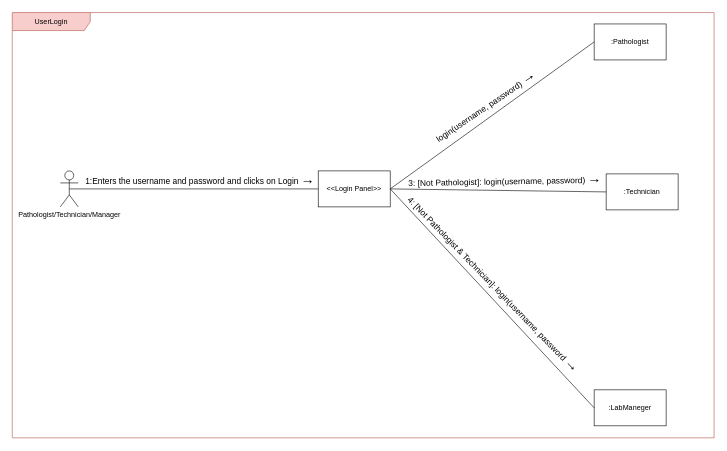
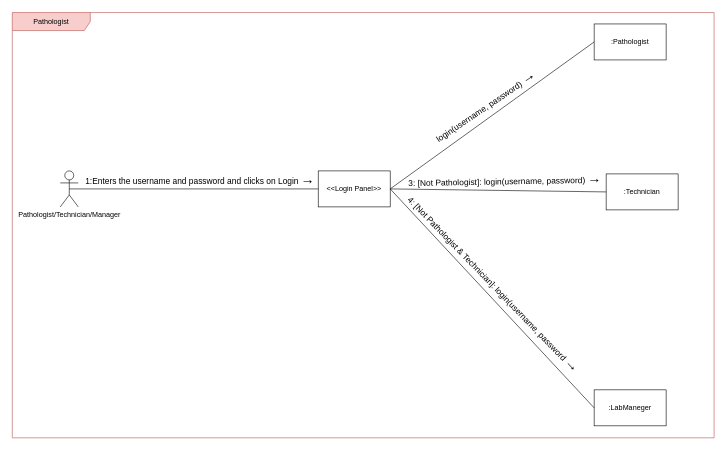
(51, 21) -> (51, 21)
